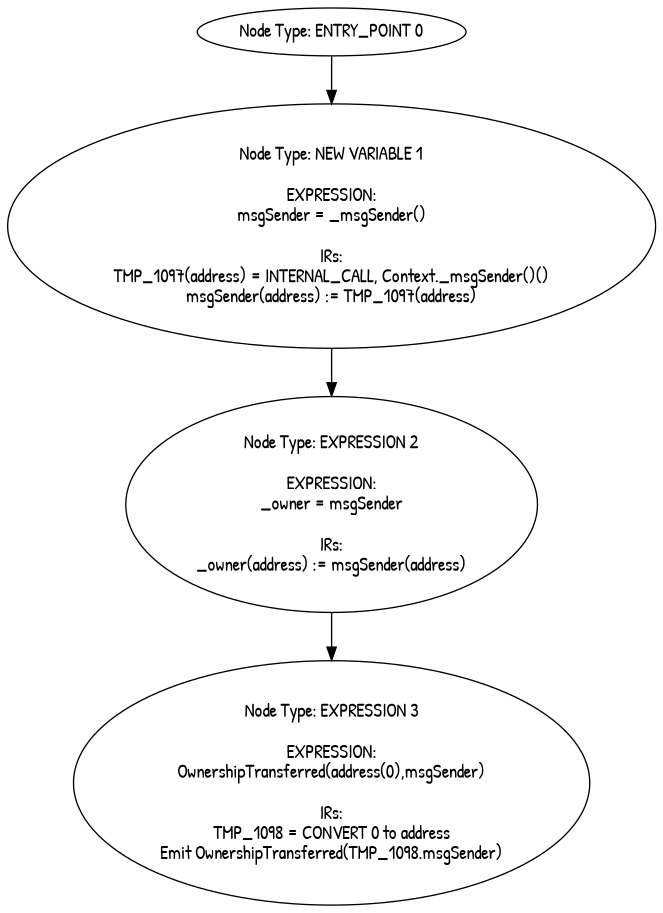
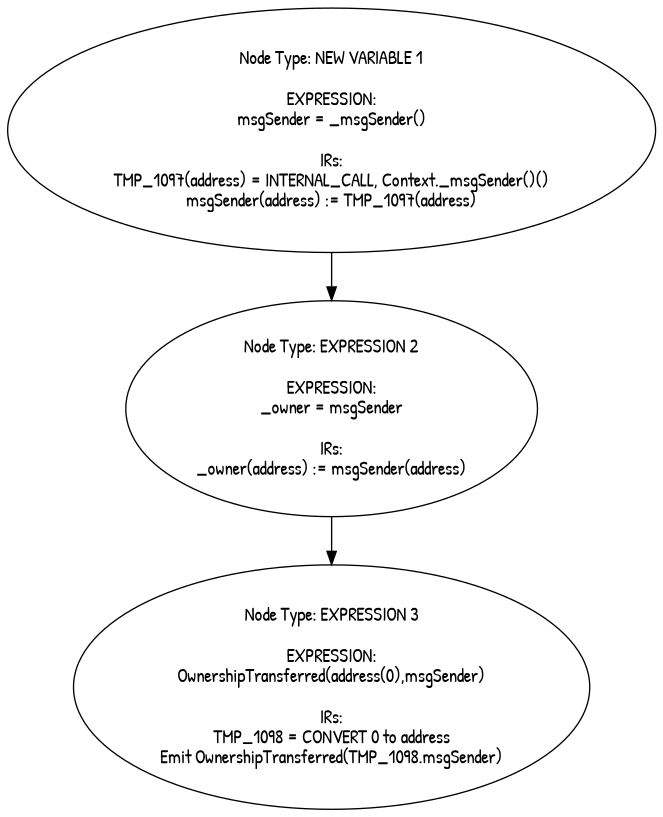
(332, 32) -> none
